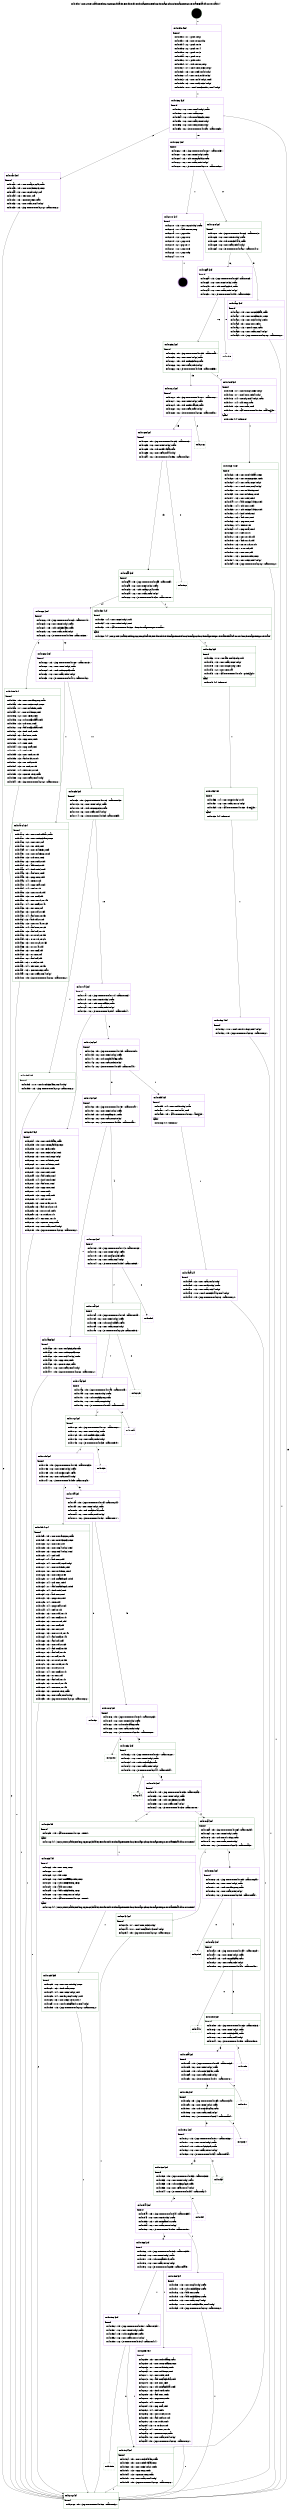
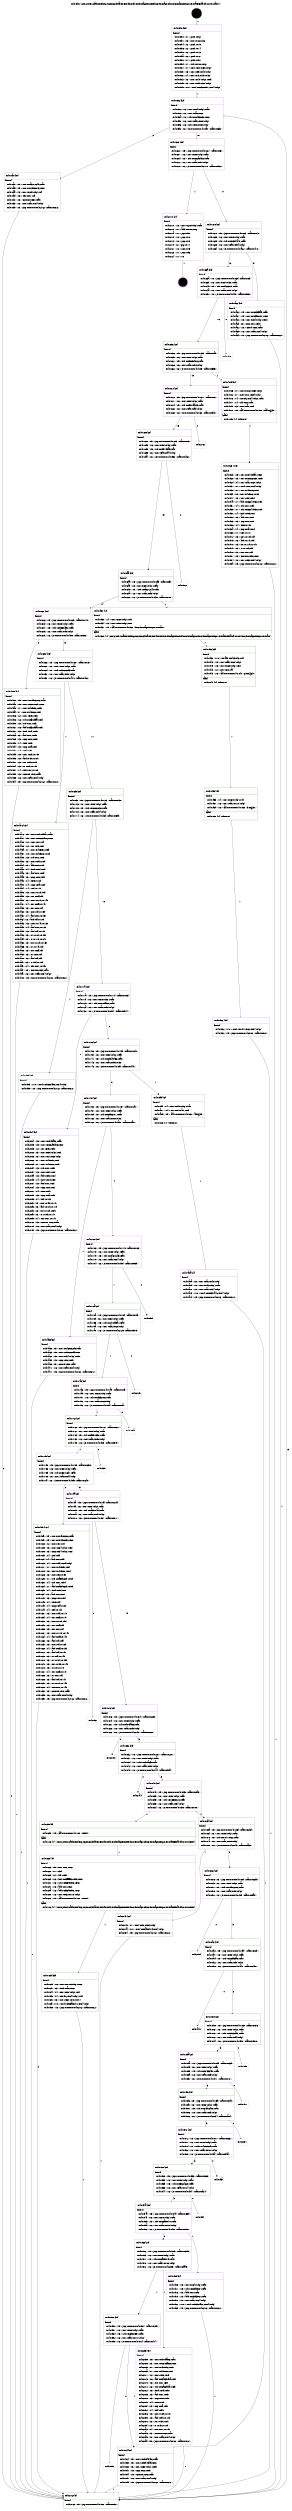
(233, 1925) -> (233, 1925)
